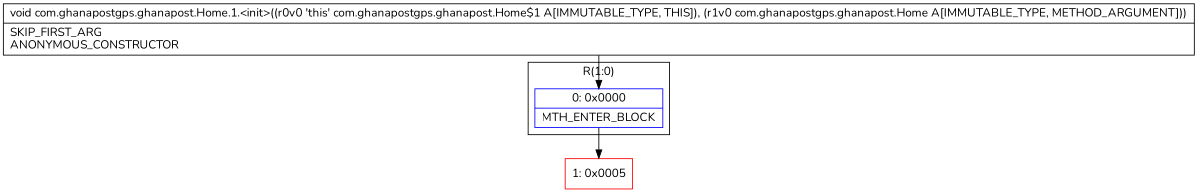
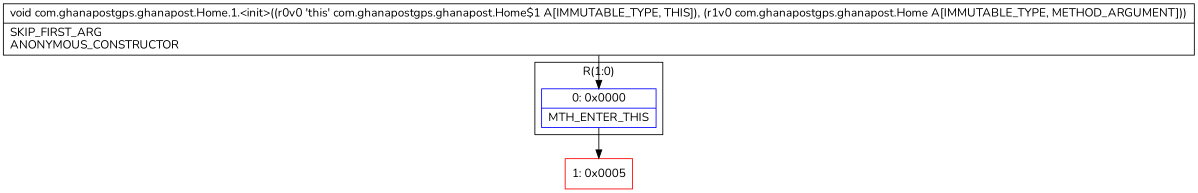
(599, 117) -> (599, 117)
